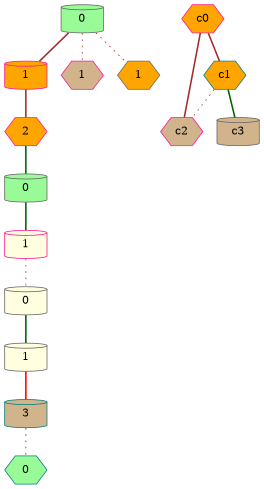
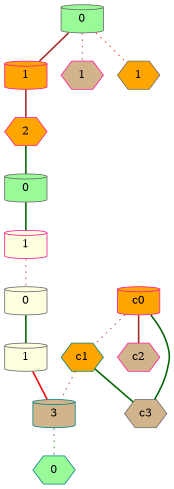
(203, 19) -> (139, 301)
(214, 47) -> (110, 330)
(203, 103) -> (68, 385)
(238, 132) -> (146, 414)
none -> (169, 356)
